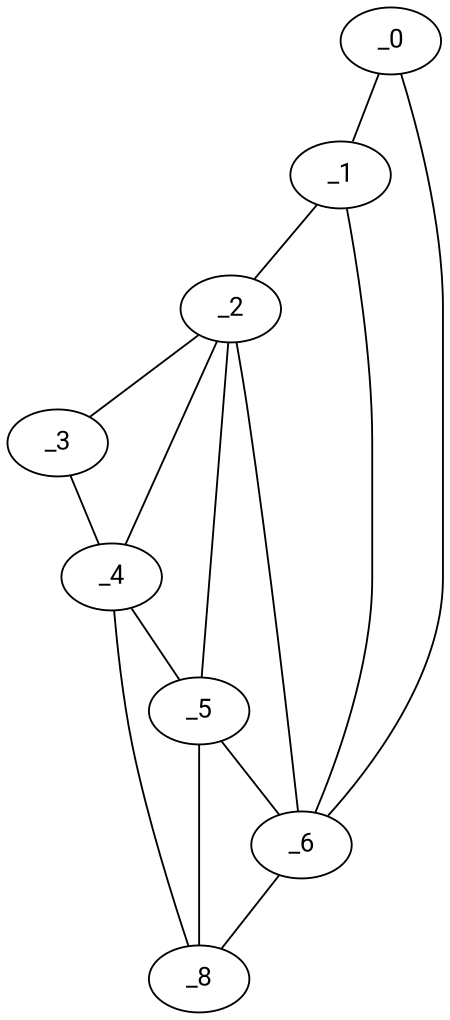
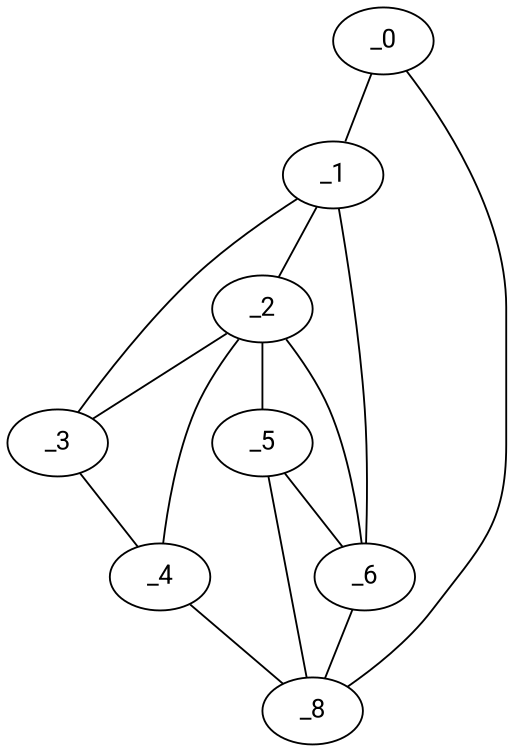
none -> (177, 294)
(443, 459) -> (506, 396)
(155, 644) -> none
